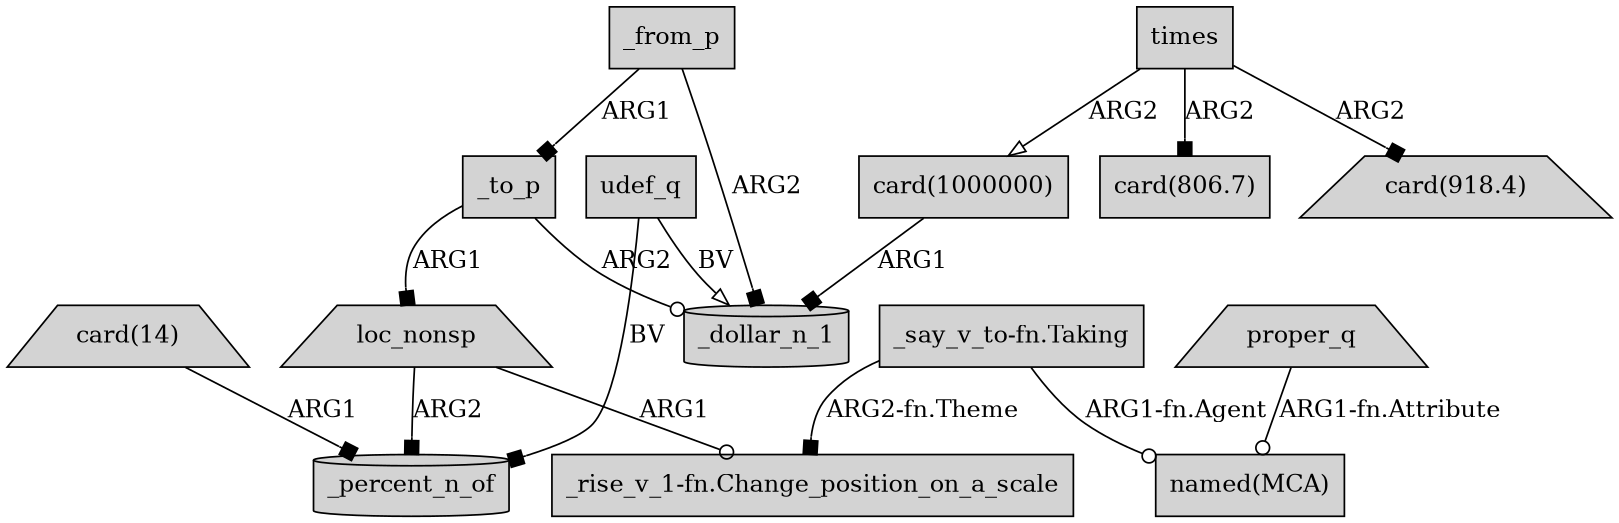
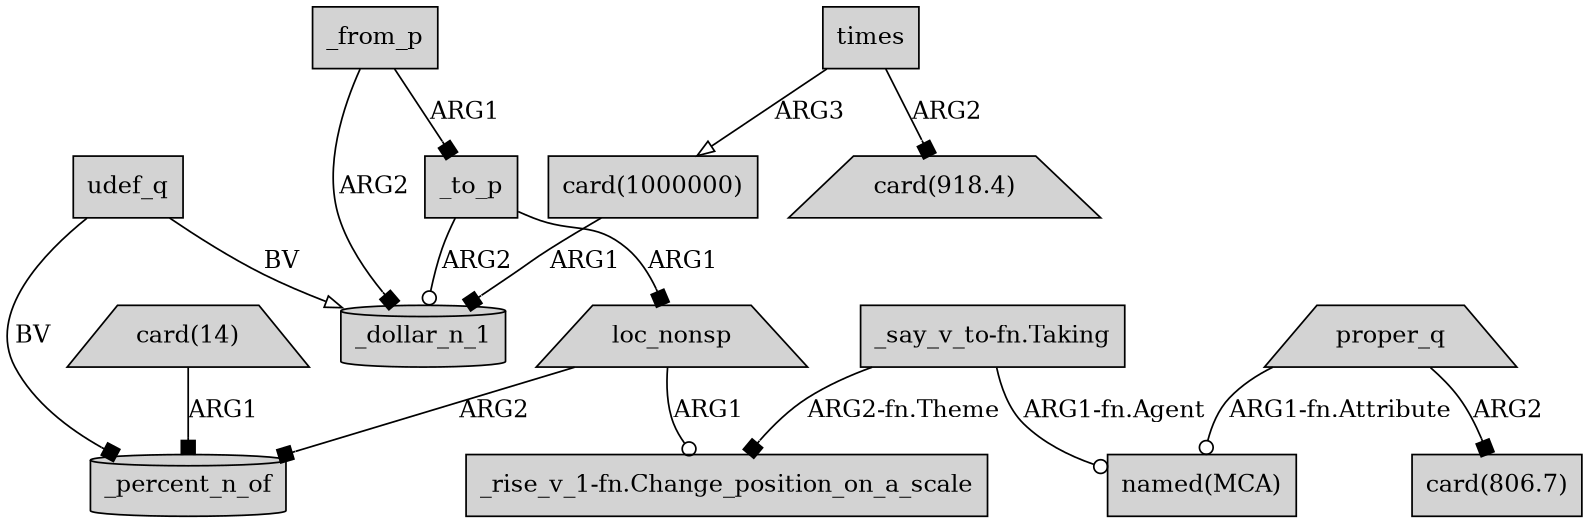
(1185, 104) -> (1460, 400)
(1124, 112) -> (810, 112)
